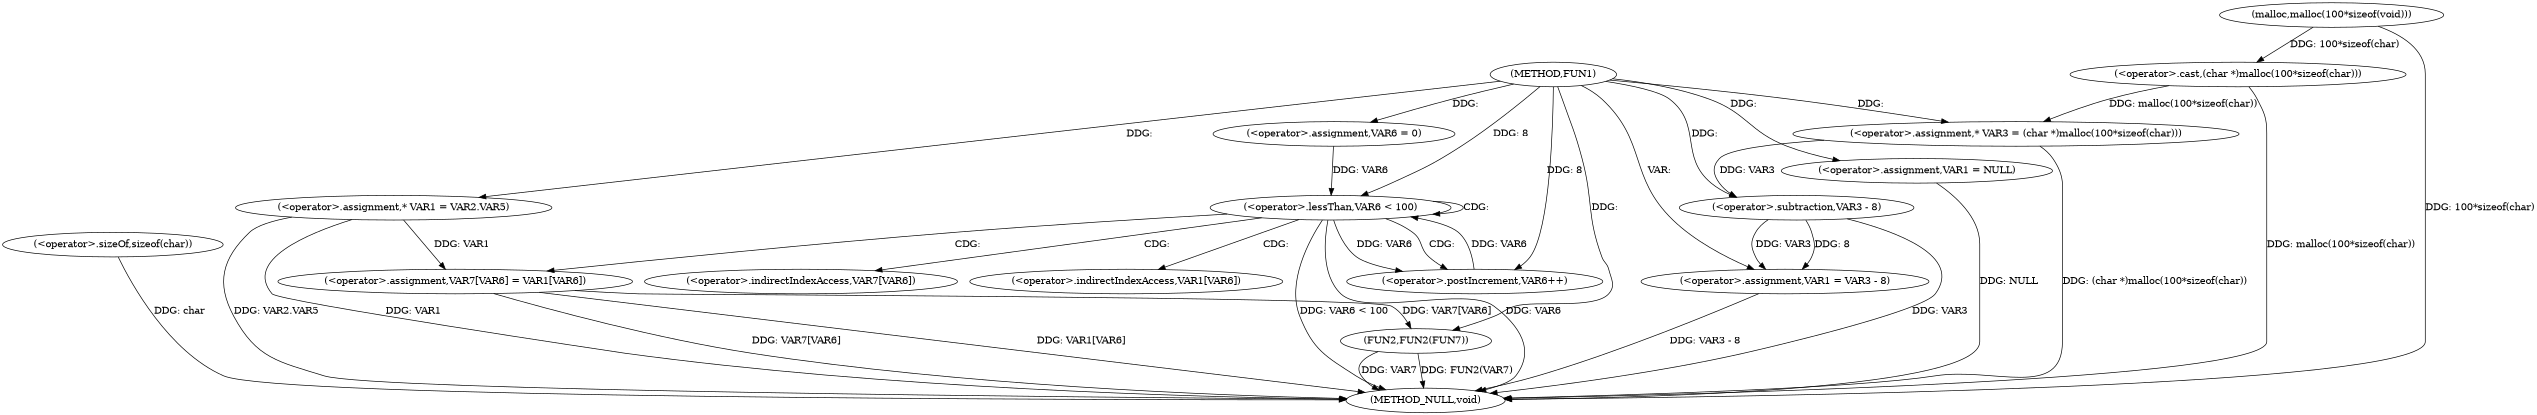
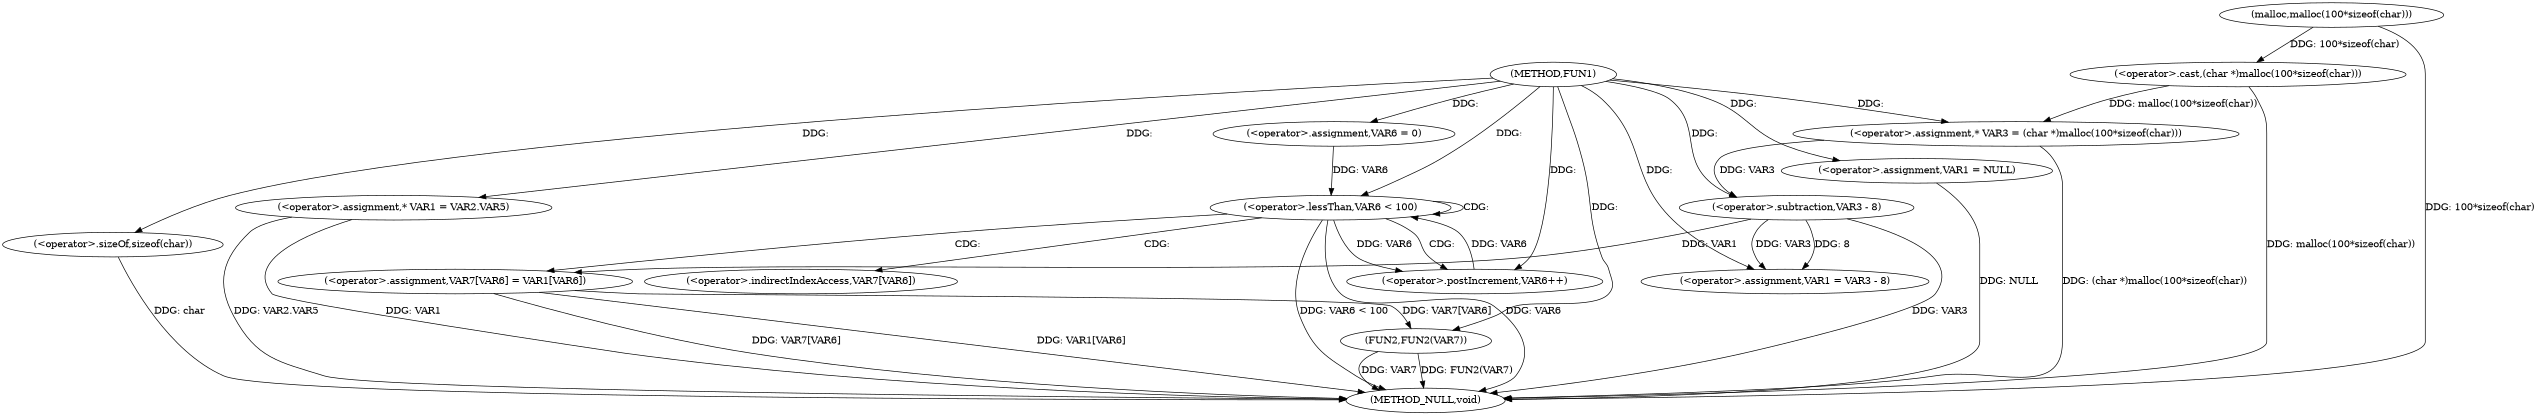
(2332, 15) -> (2332, 15)
none -> (812, 122)
(1511, 134) -> (1511, 134)
(1565, 171) -> (1565, 171)
(1661, 171) -> (1661, 171)
(422, 242) -> (1168, 267)
(1126, 282) -> none
(1416, 341) -> (1416, 341)
(1622, 348) -> none
